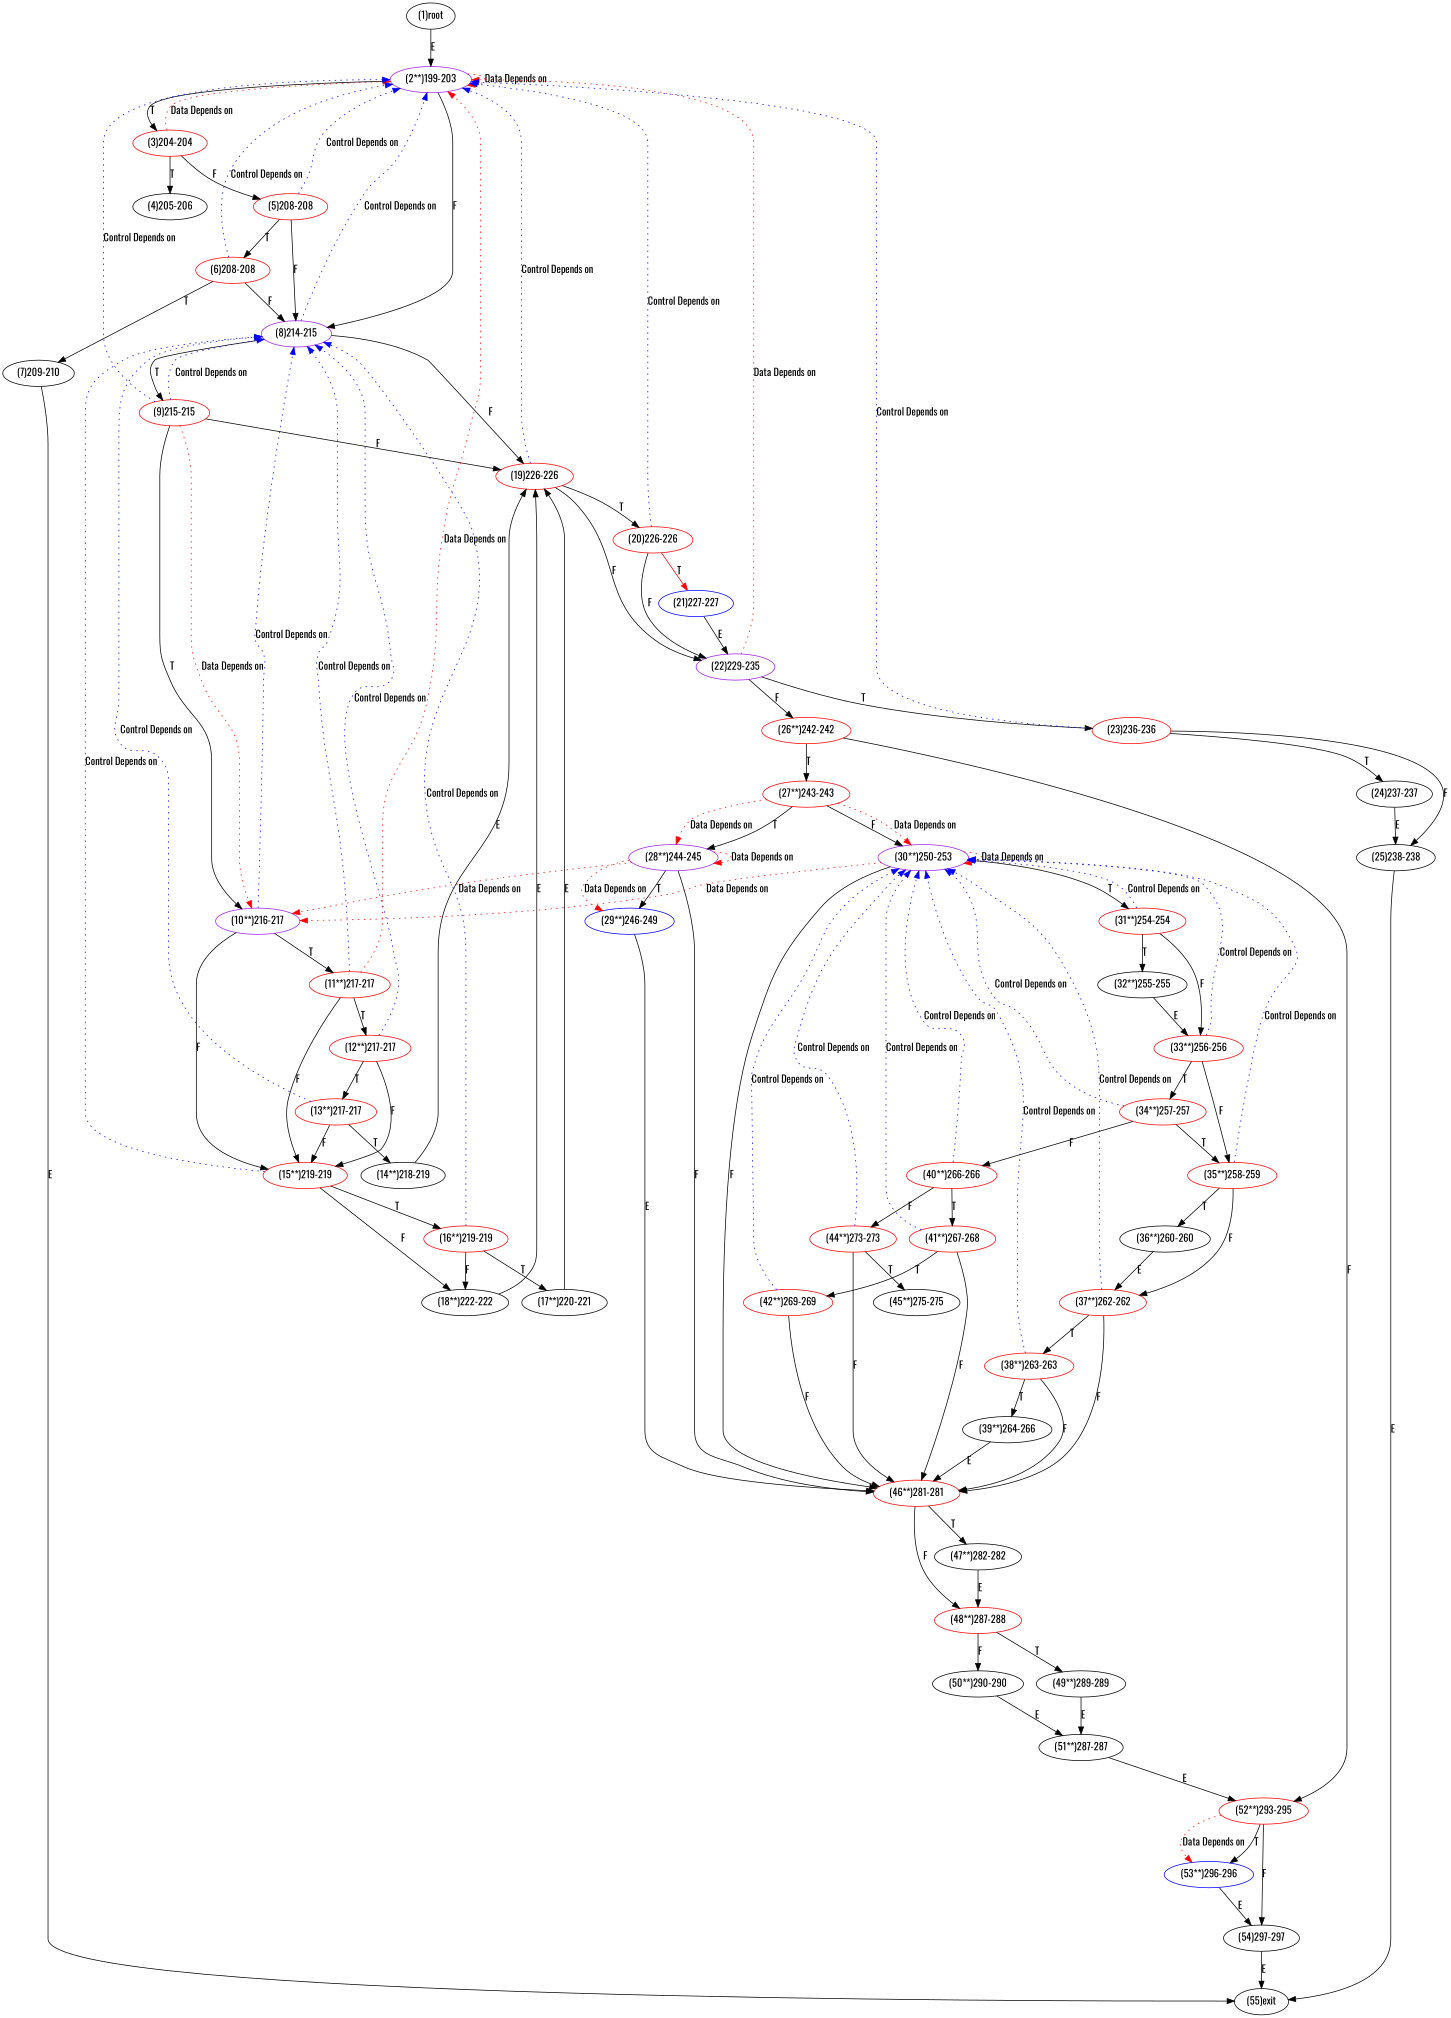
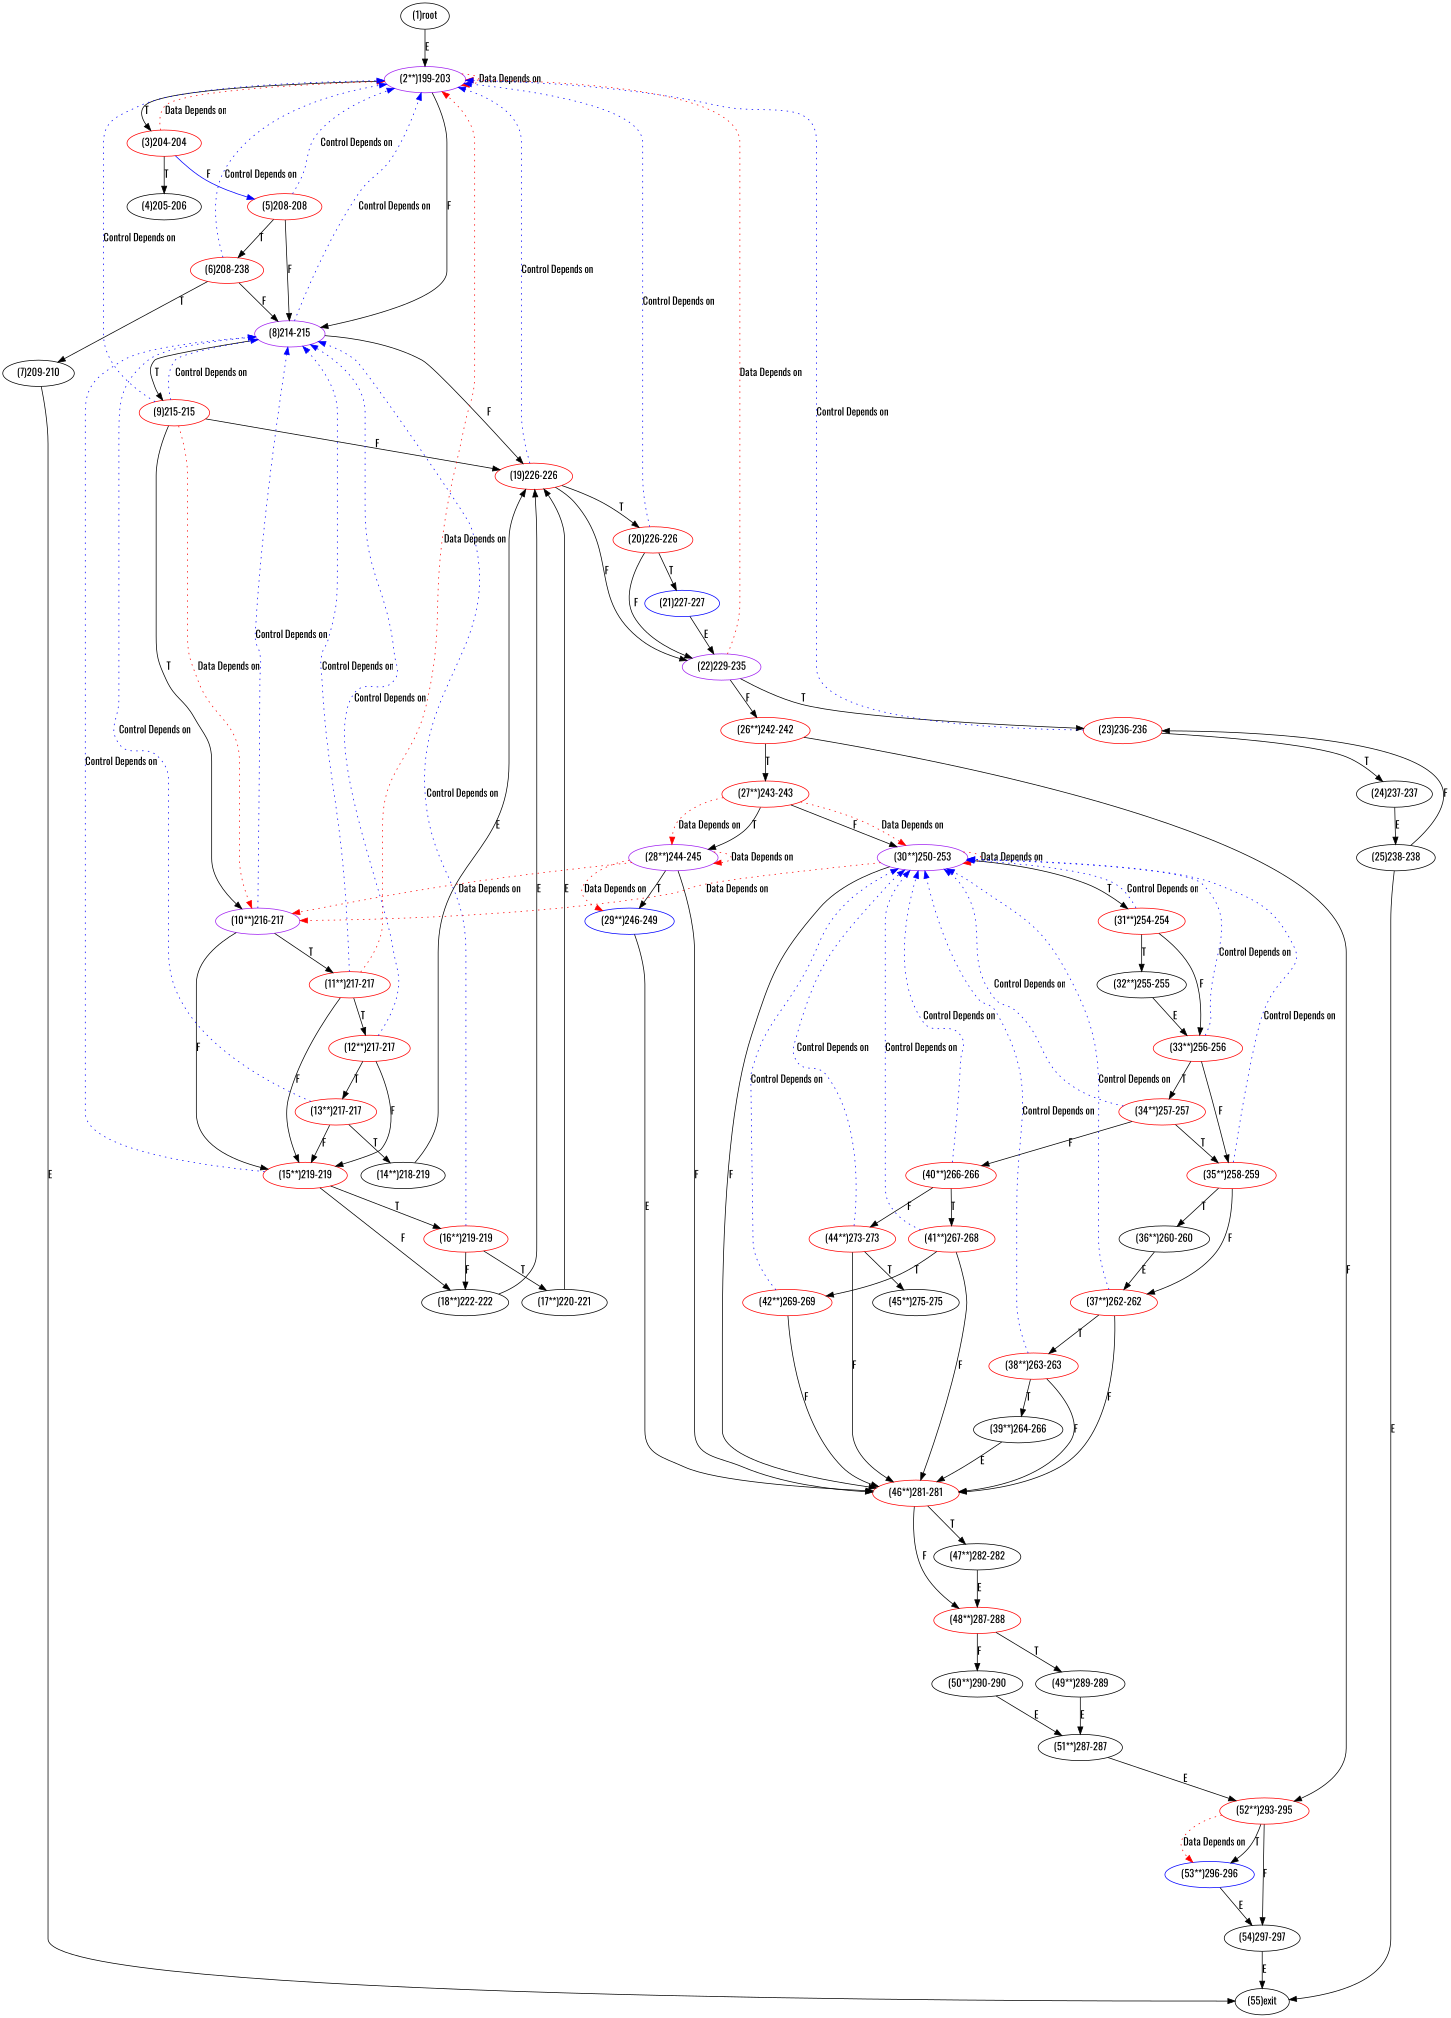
(214, 181) -> (209, 181)
(233, 270) -> (227, 270)
(672, 569) -> (666, 568)
(1344, 744) -> (1347, 744)
